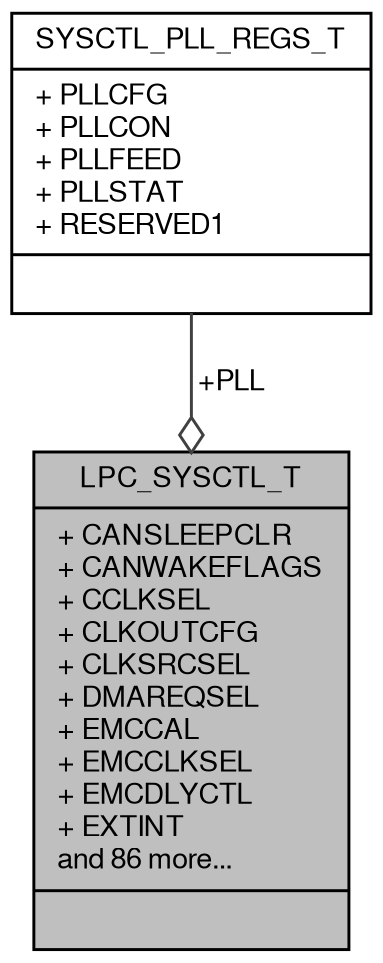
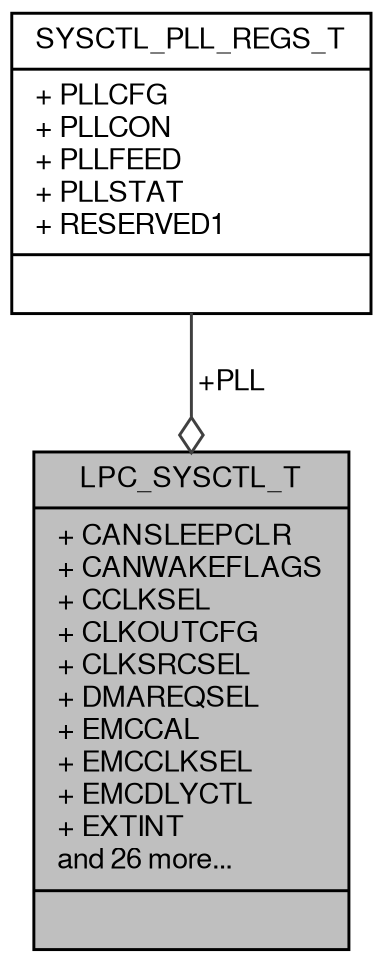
(146, 860) -> (146, 860)
